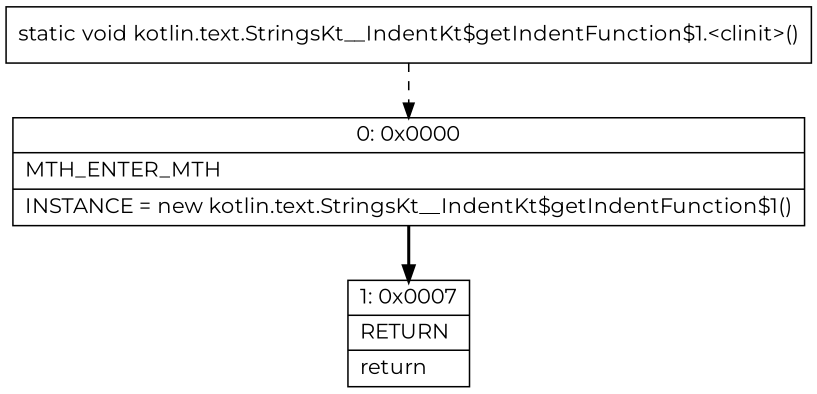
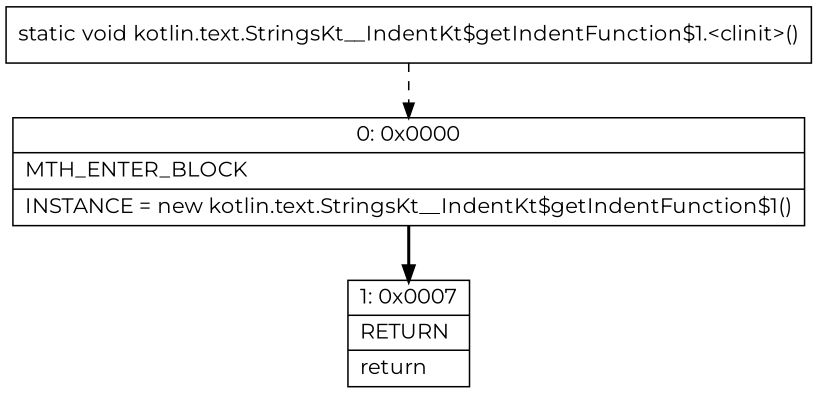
(124, 170) -> (137, 170)
